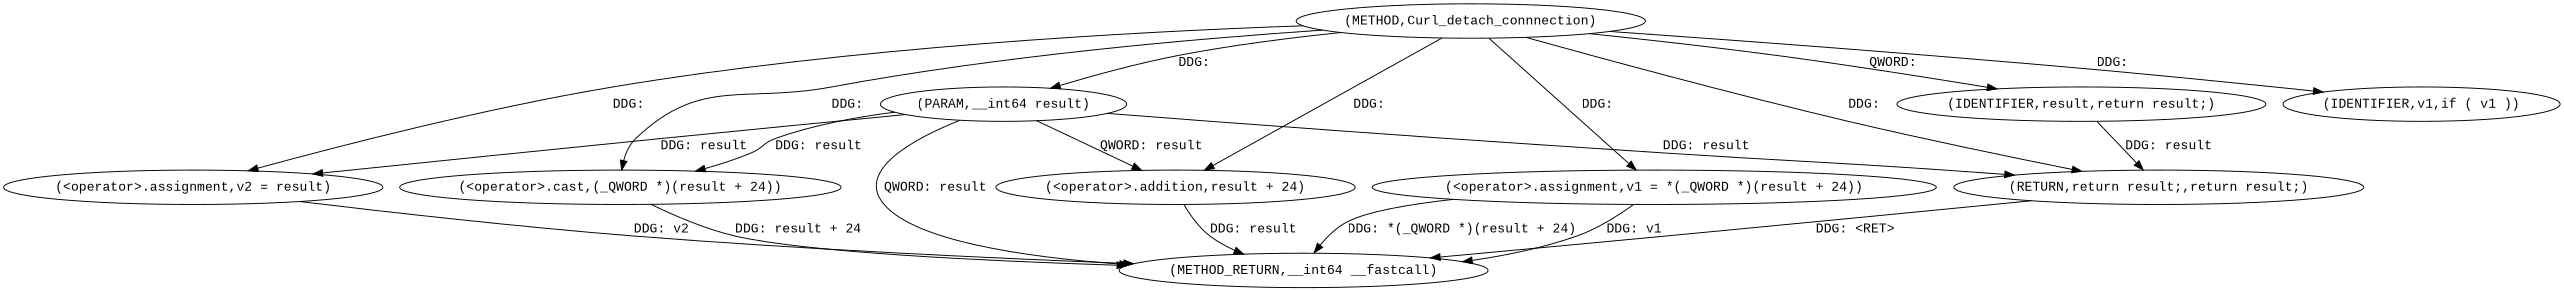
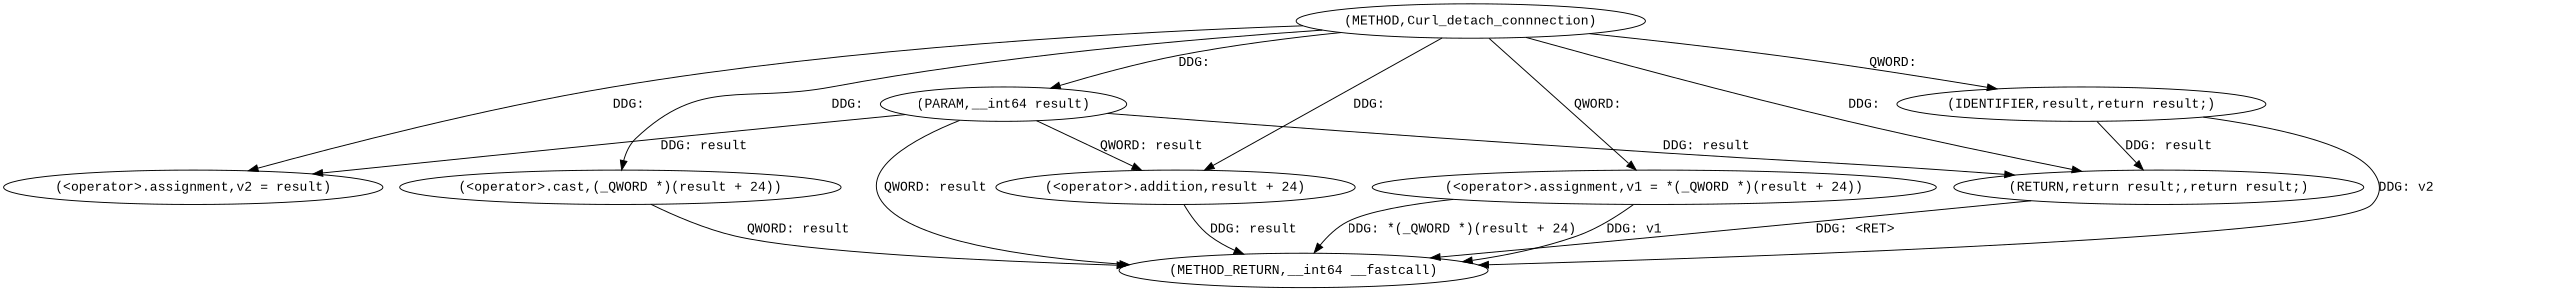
(1602, 104) -> (1602, 104)
(2422, 104) -> none
(797, 132) -> none
(799, 229) -> (799, 229)
(711, 242) -> (2040, 243)
